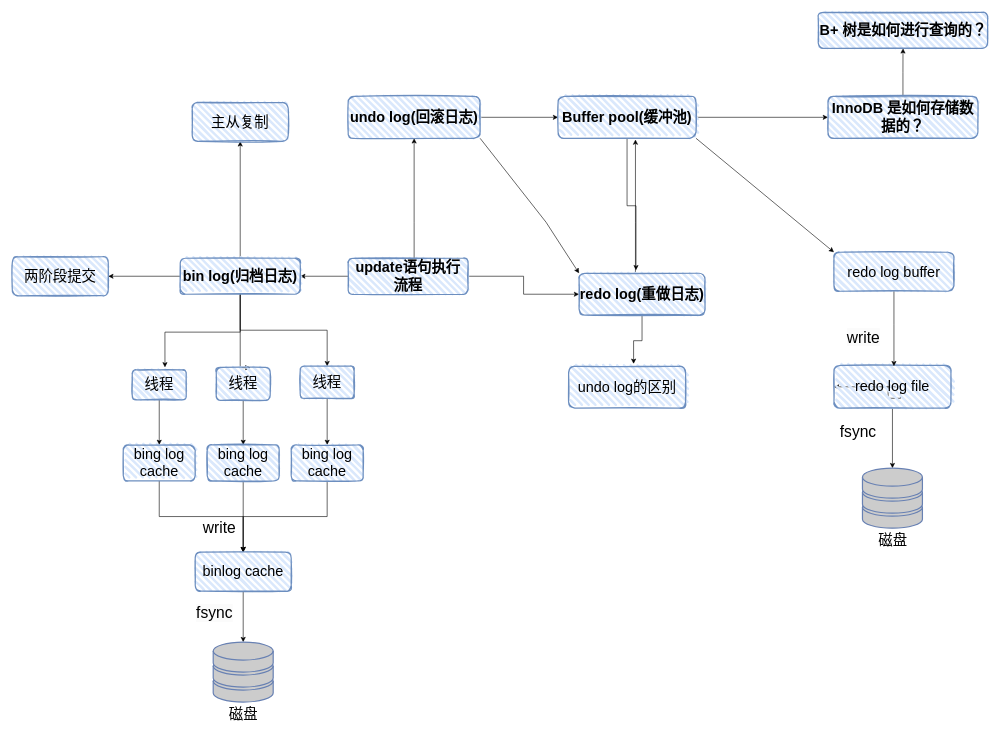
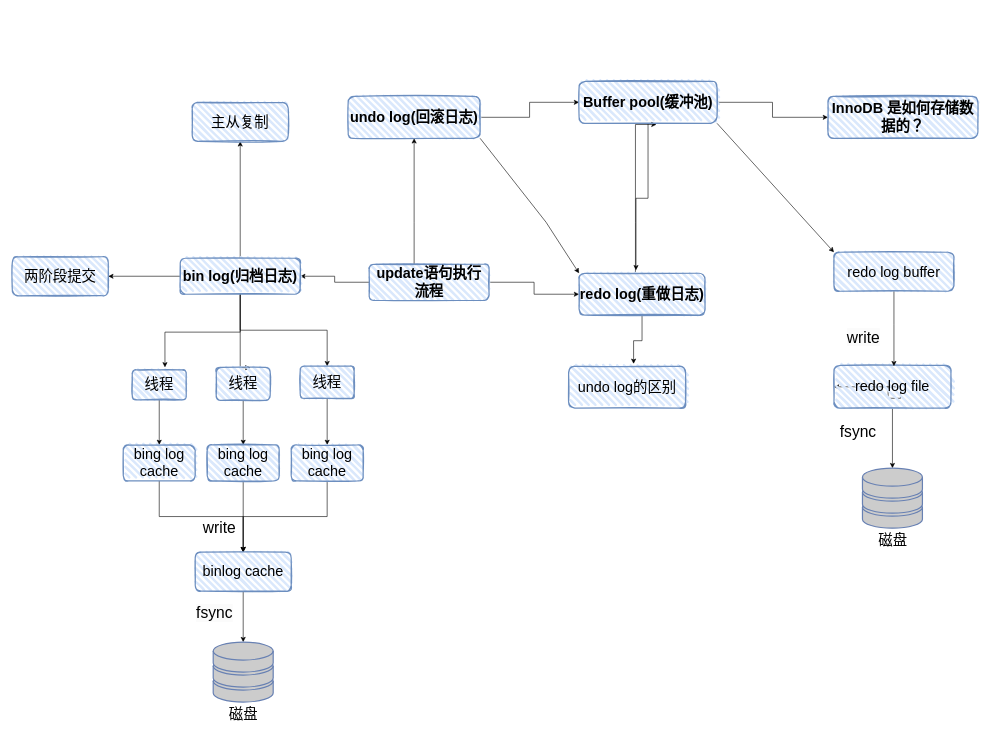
(903, 30) -> none
(903, 53) -> none
(627, 117) -> (648, 102)
(408, 276) -> (429, 282)
